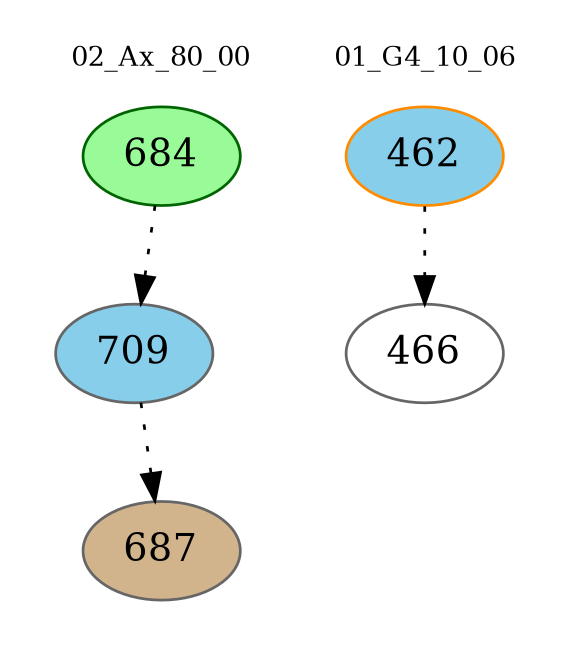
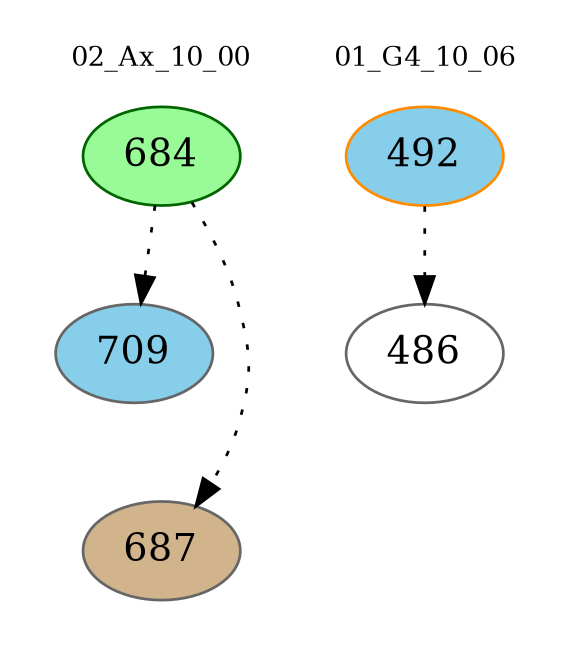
(162, 59) -> (162, 59)
(425, 156) -> (425, 156)
(425, 353) -> (425, 353)
(146, 438) -> (246, 341)
